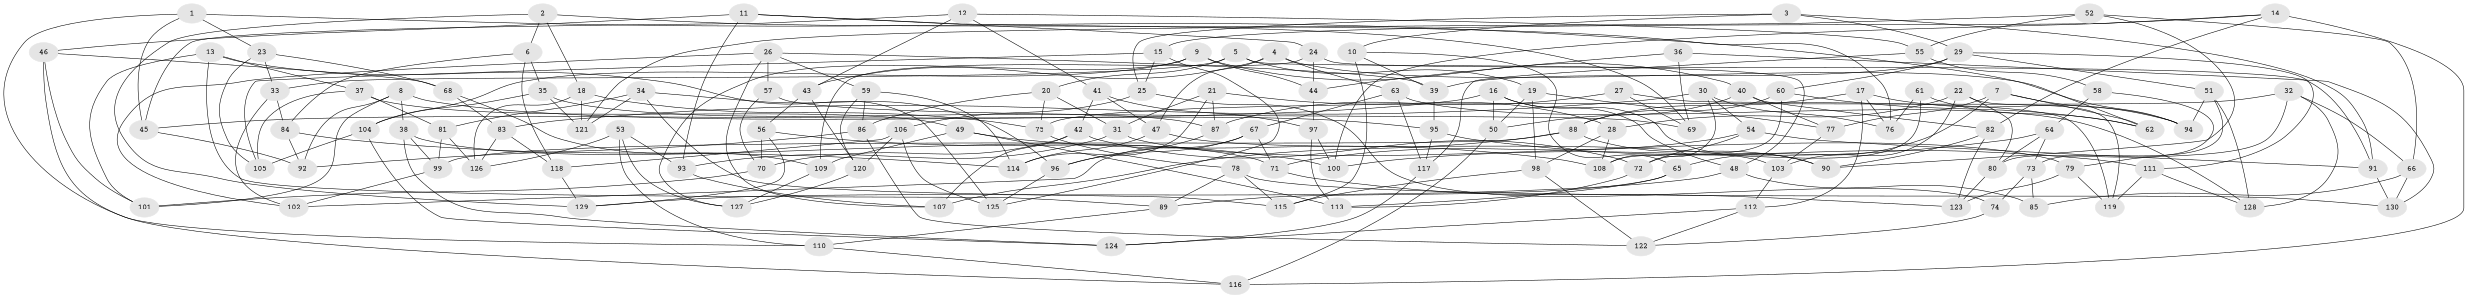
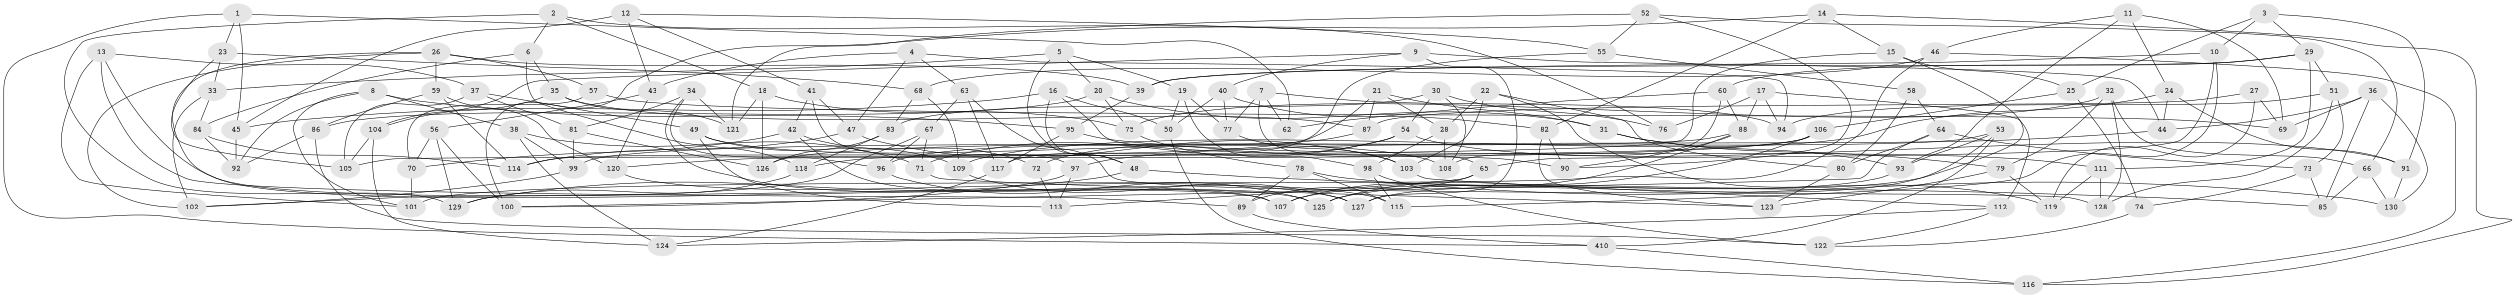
(1920, 91) -> none
none -> (2349, 147)
(819, 246) -> (1602, 246)
